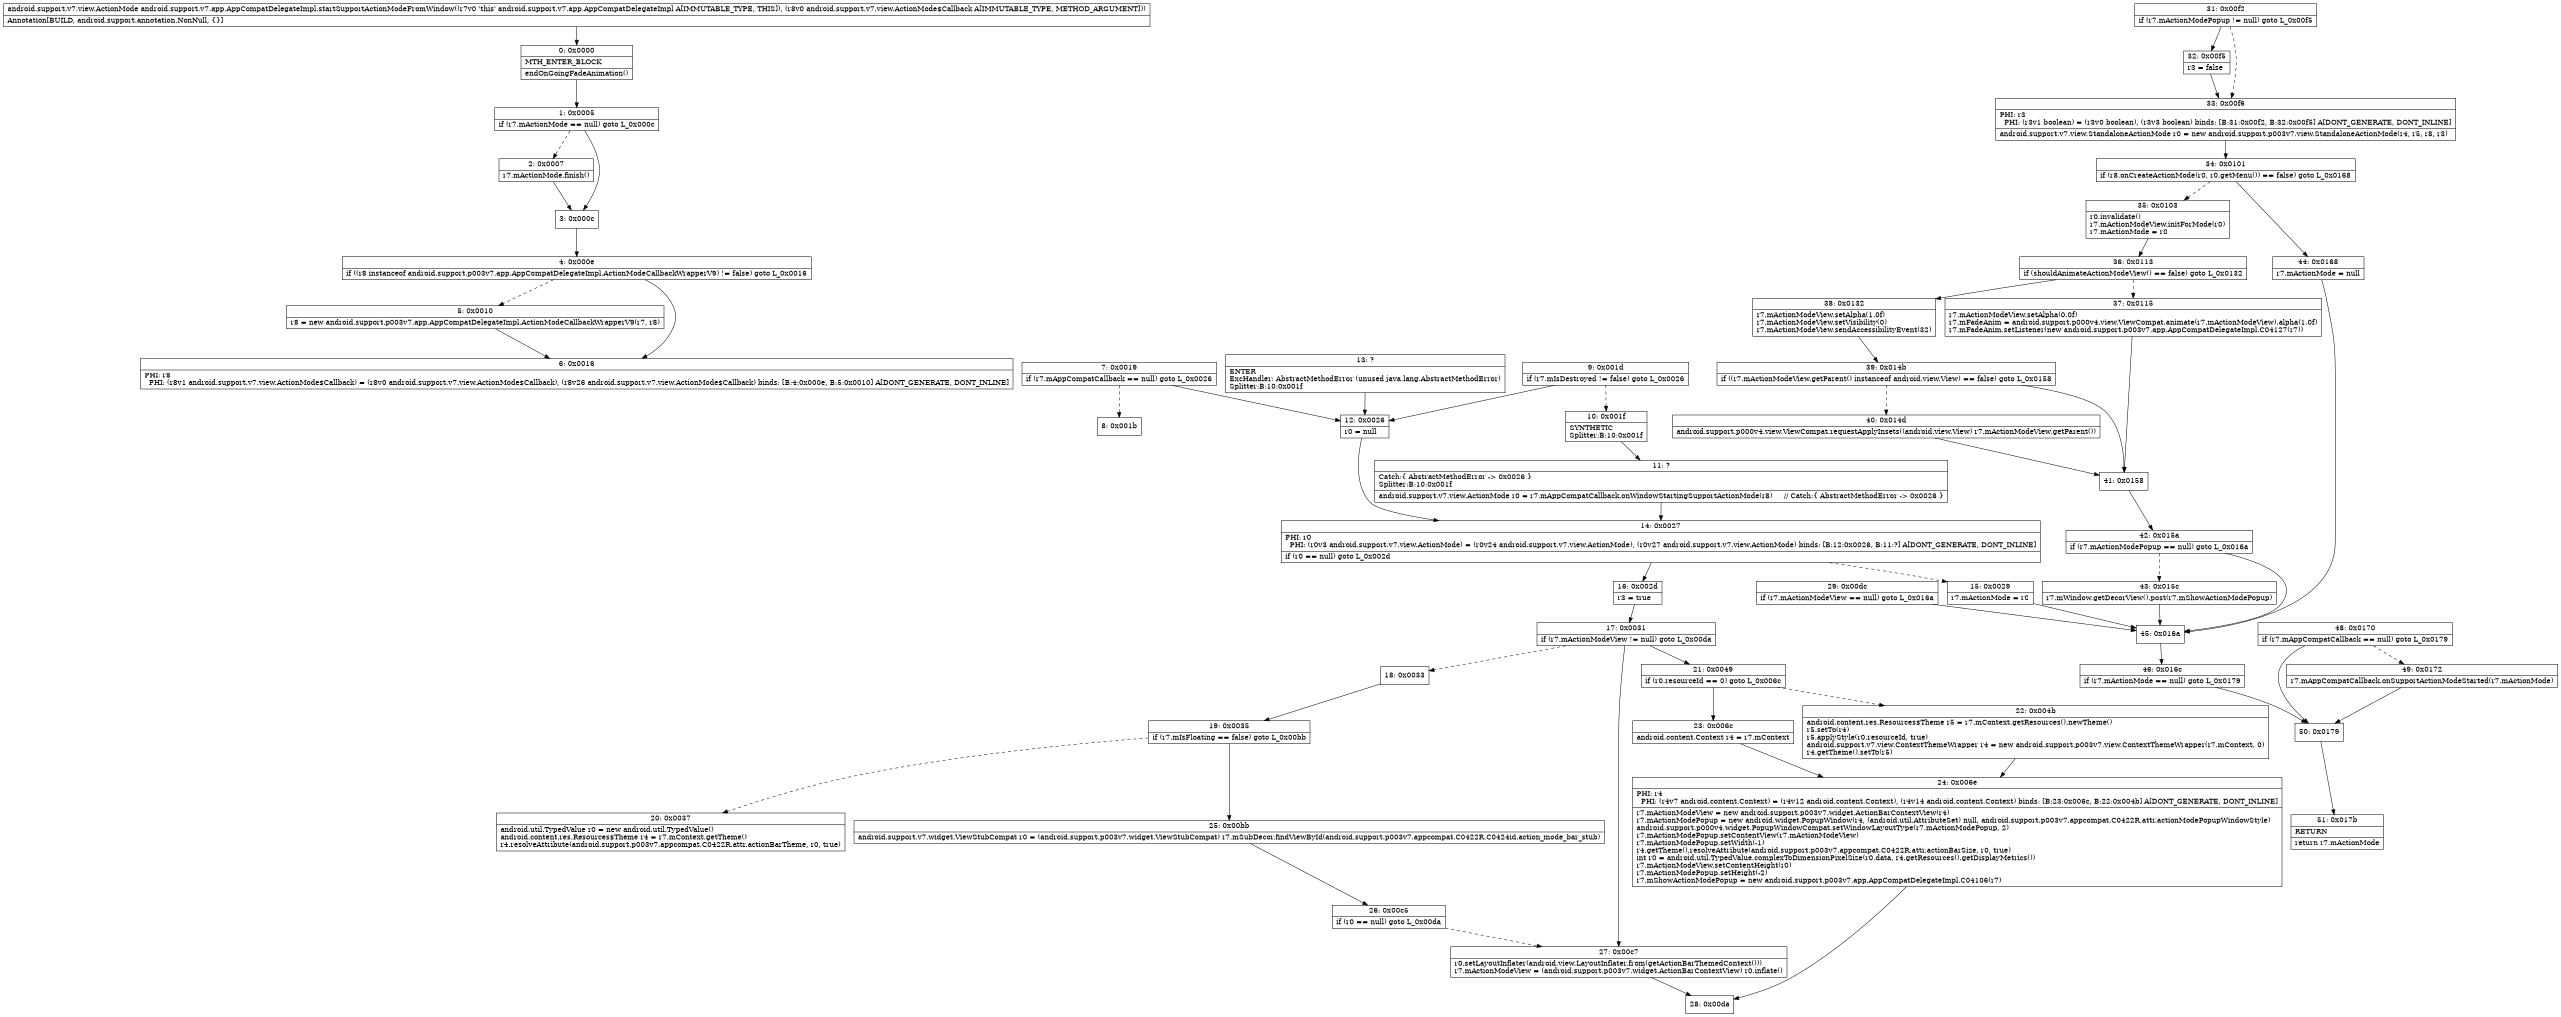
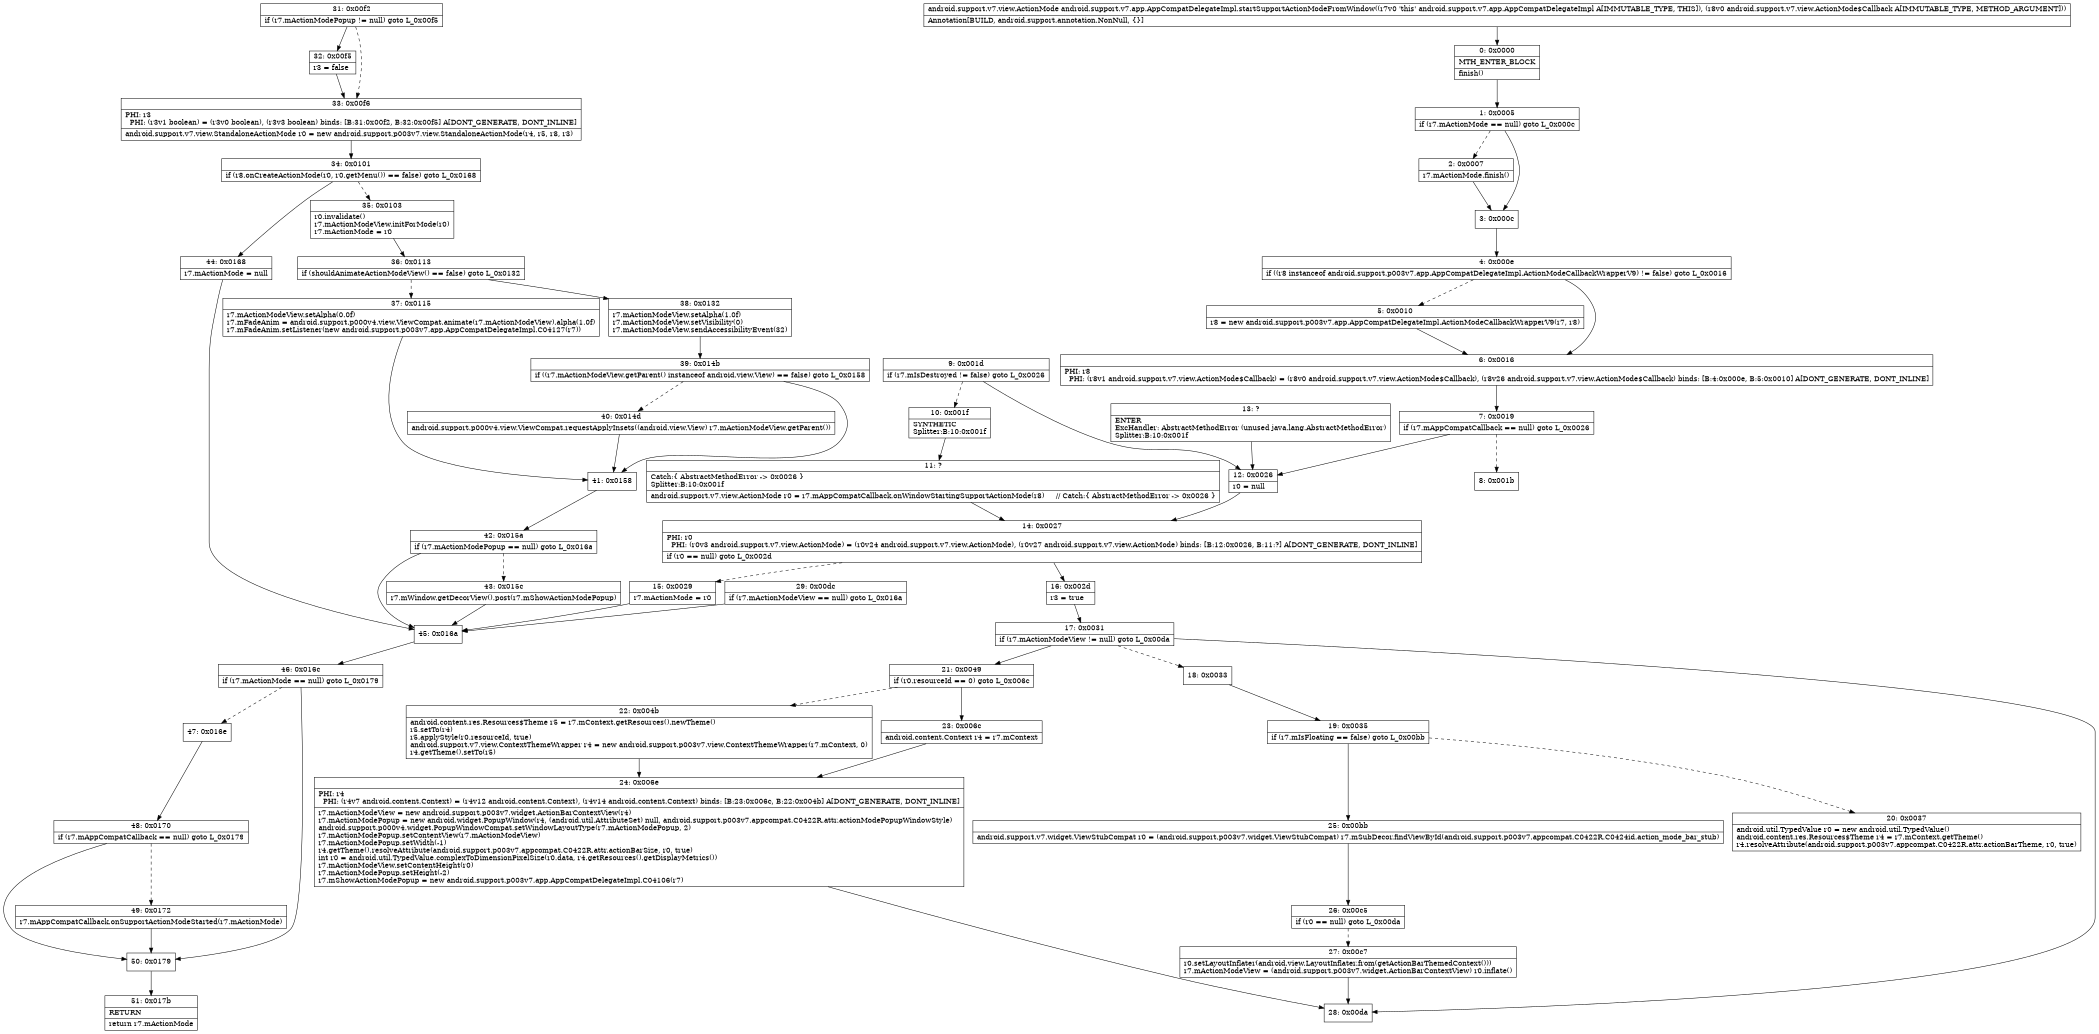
(577, 74) -> (1471, 74)
none -> (1497, 396)
none -> (207, 732)
(1619, 794) -> (2091, 729)
